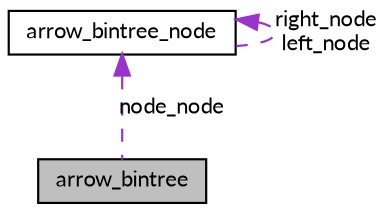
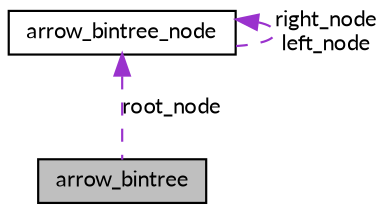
(172, 108) -> (172, 108)
